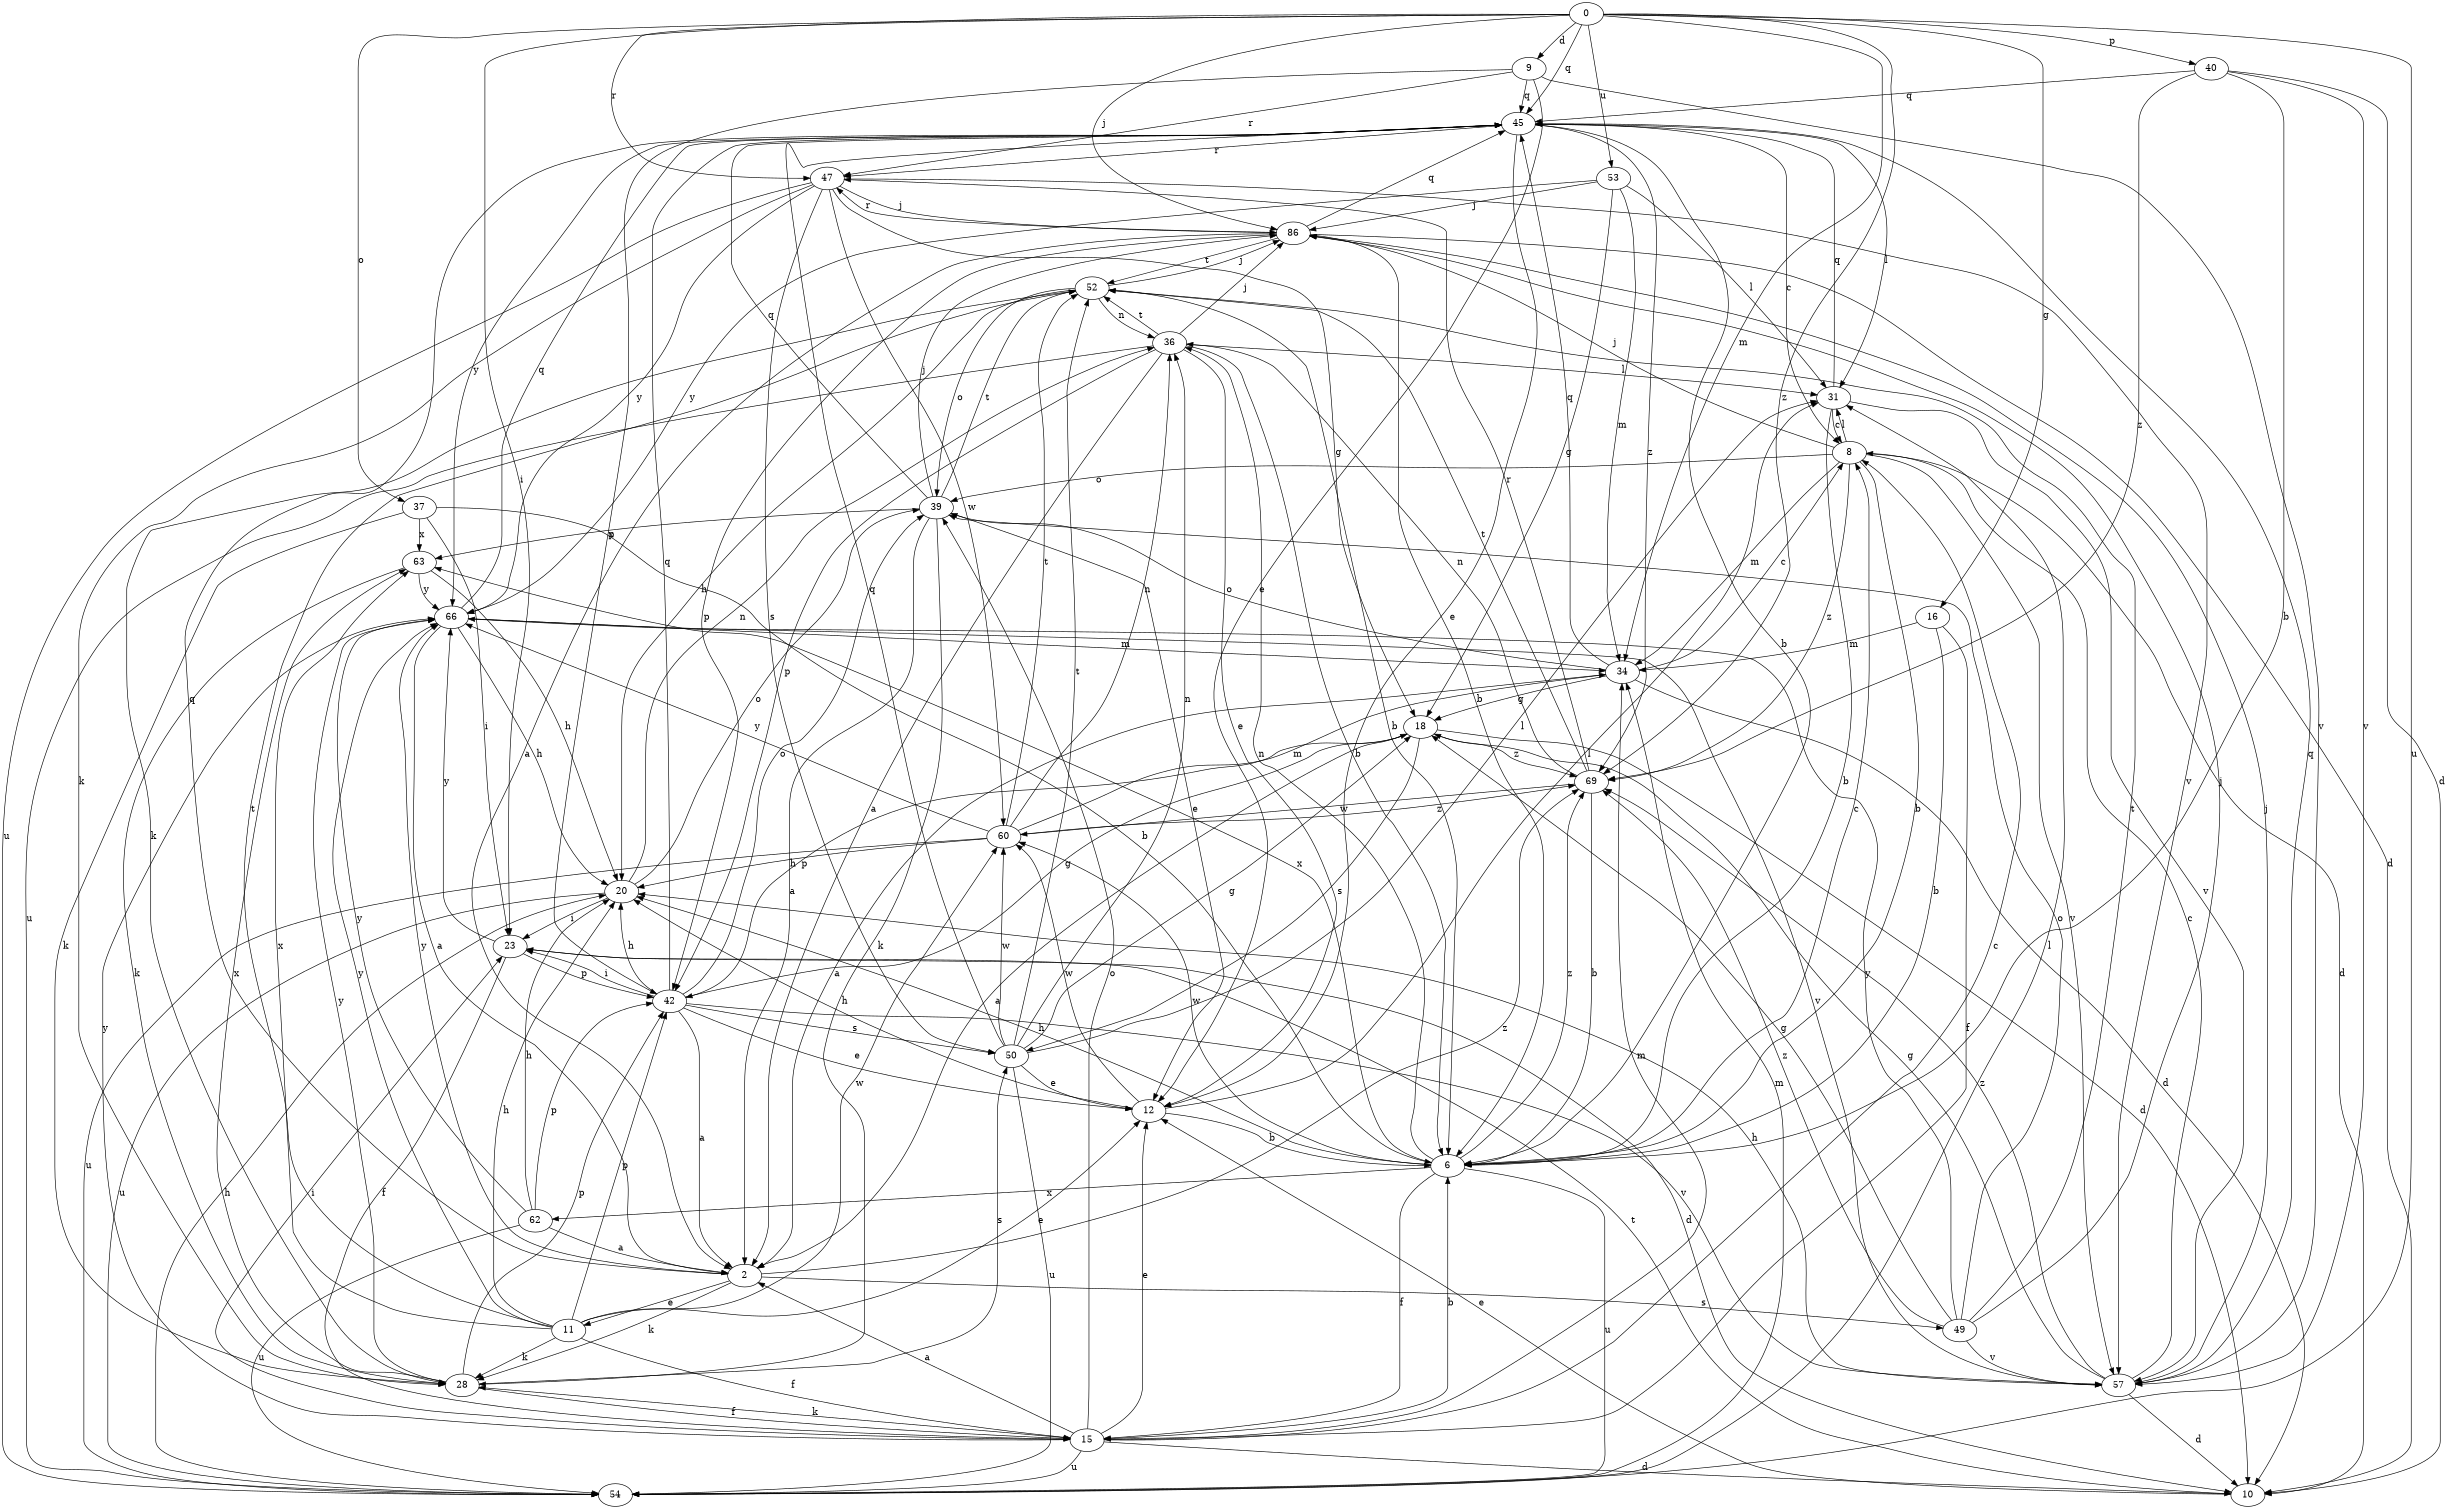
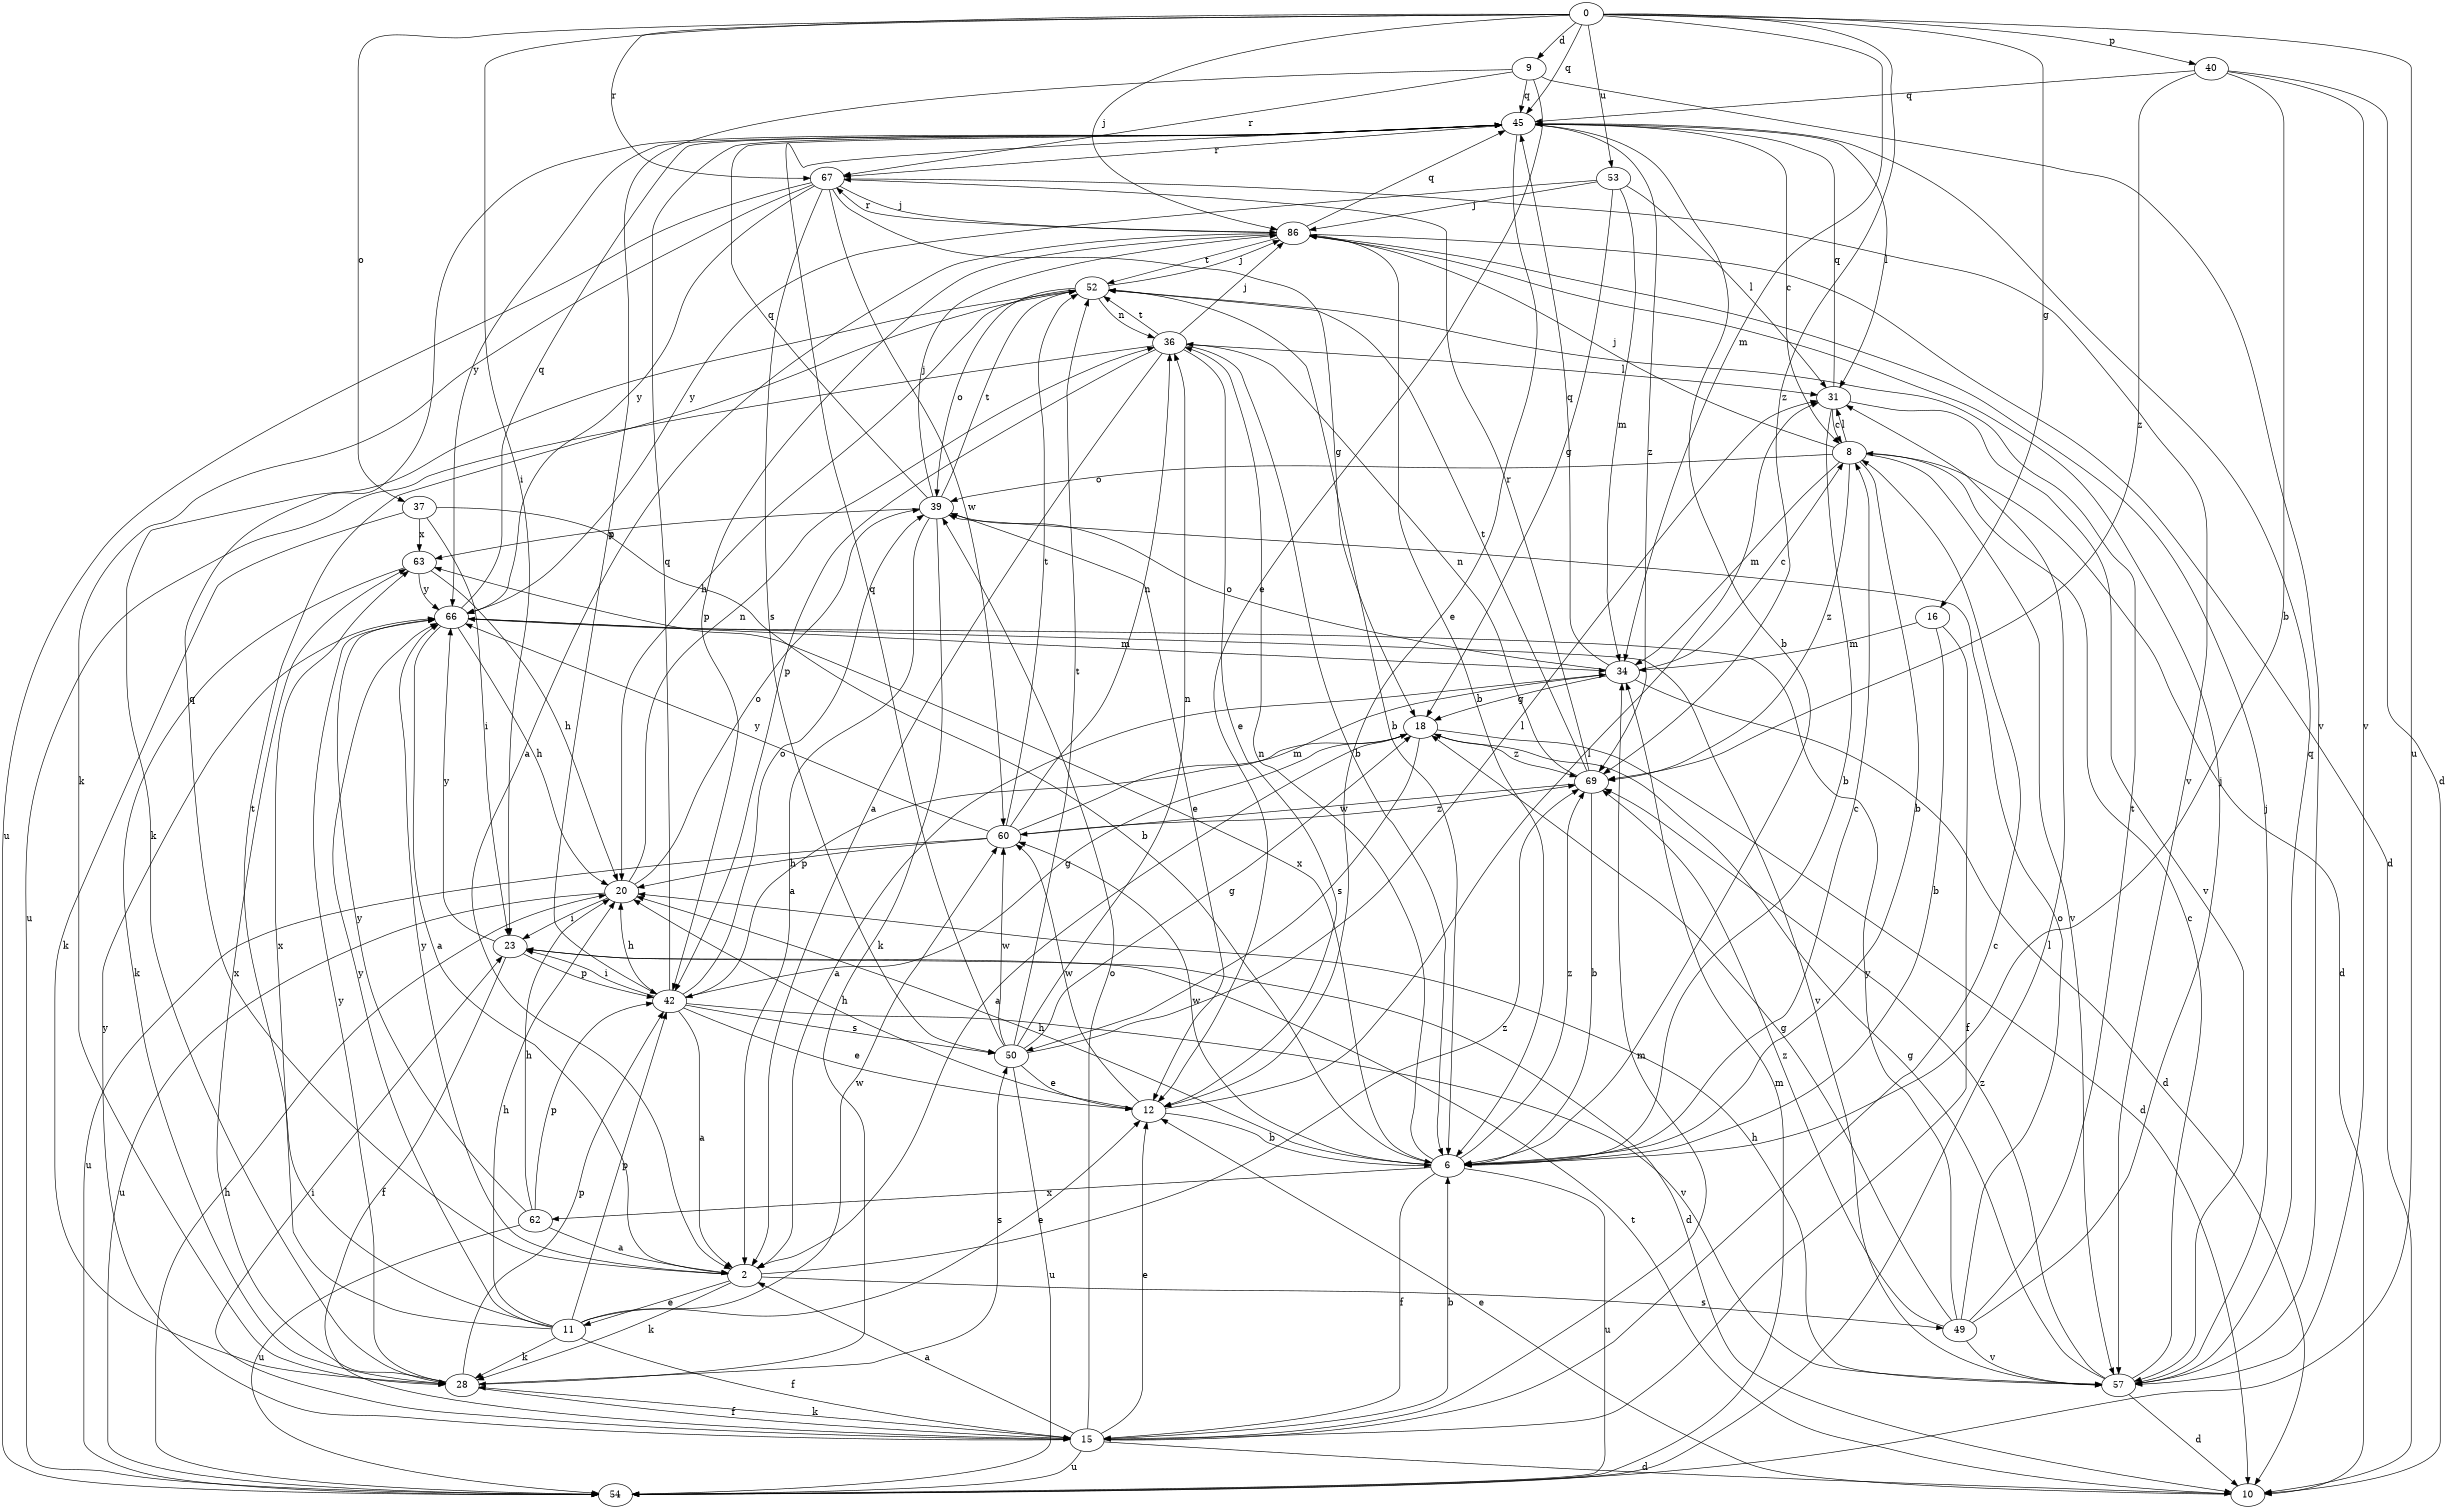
(827, 178) -> (827, 178)
